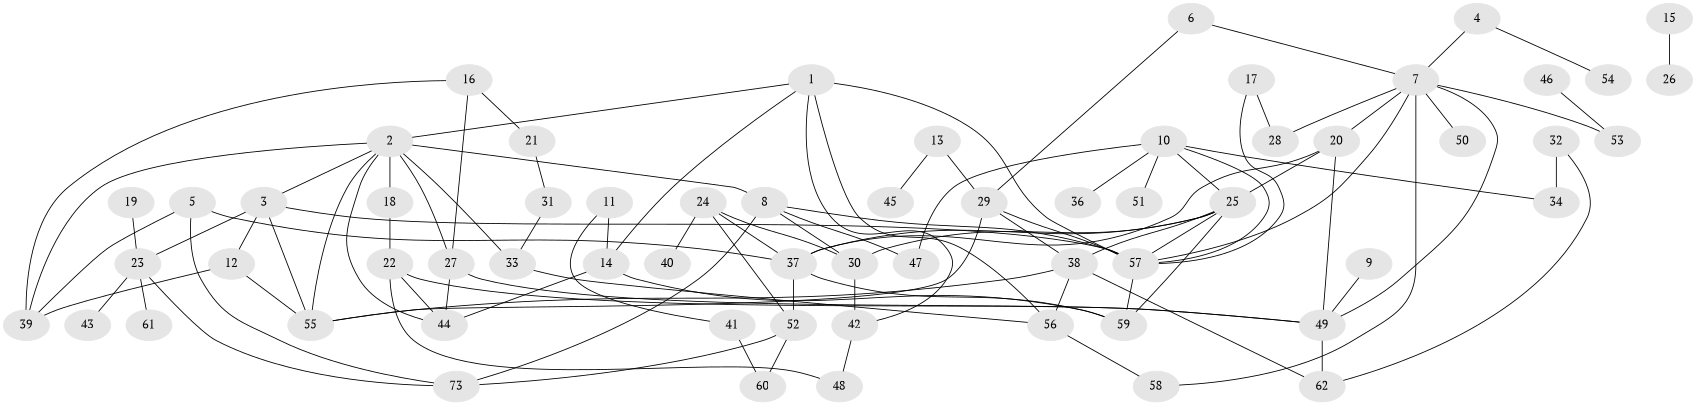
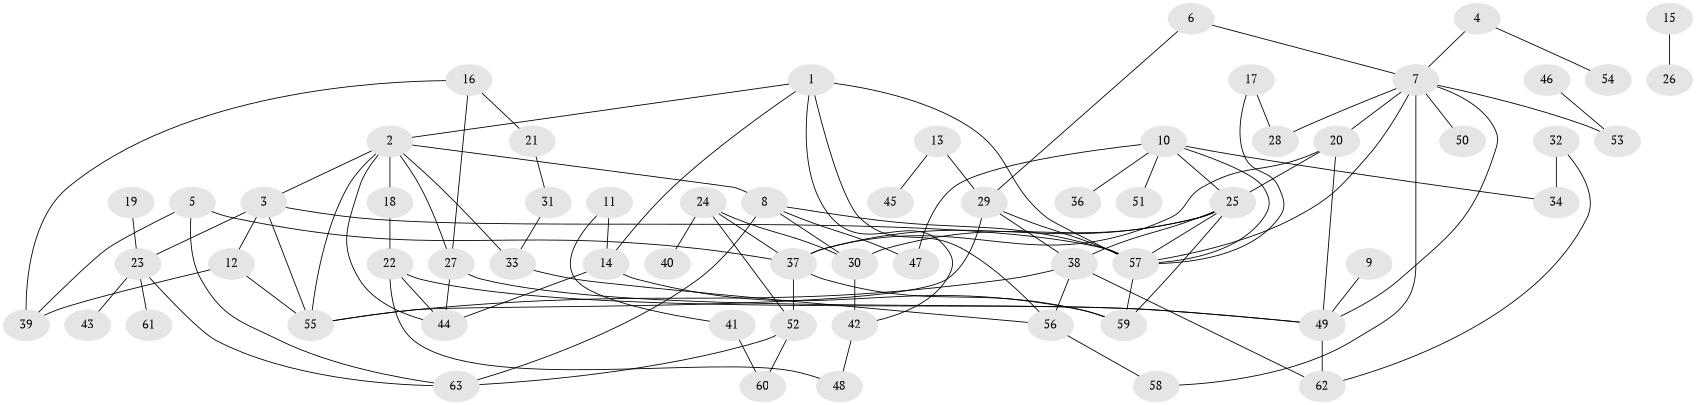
(160, 166) -> none
(456, 387) -> (456, 387)
